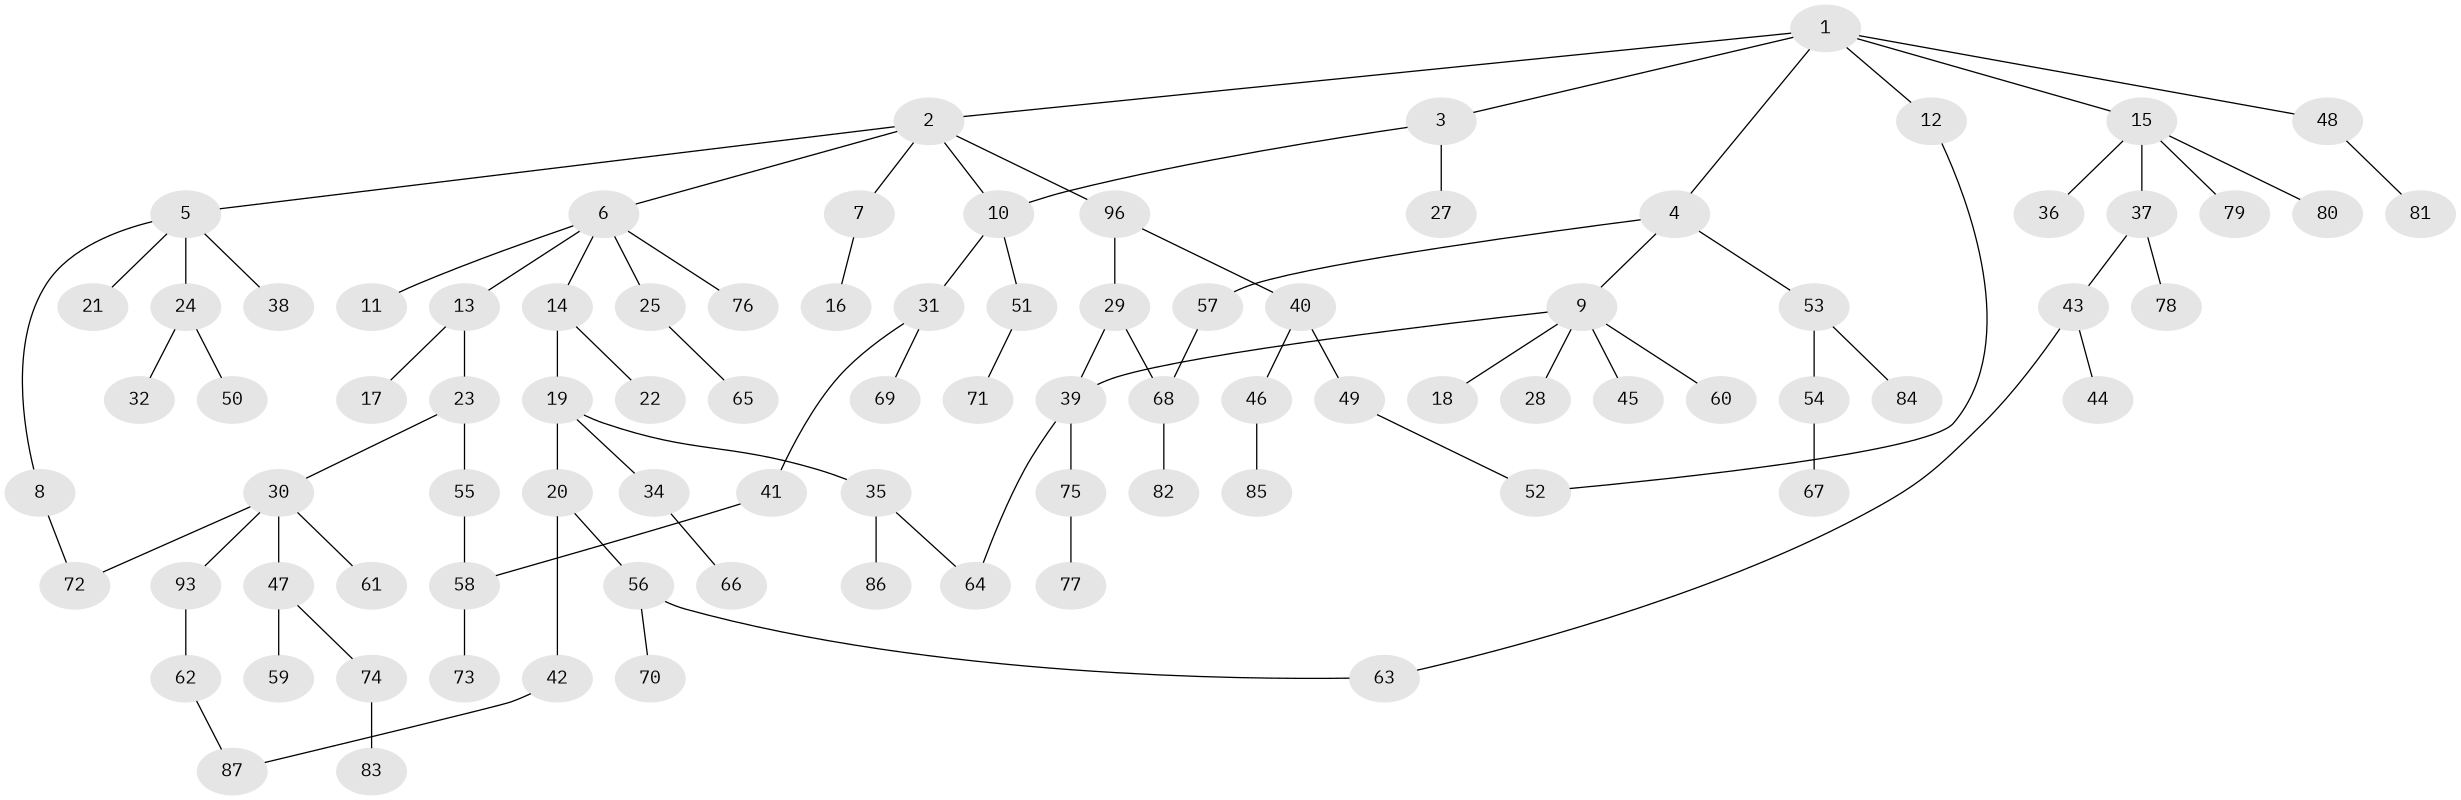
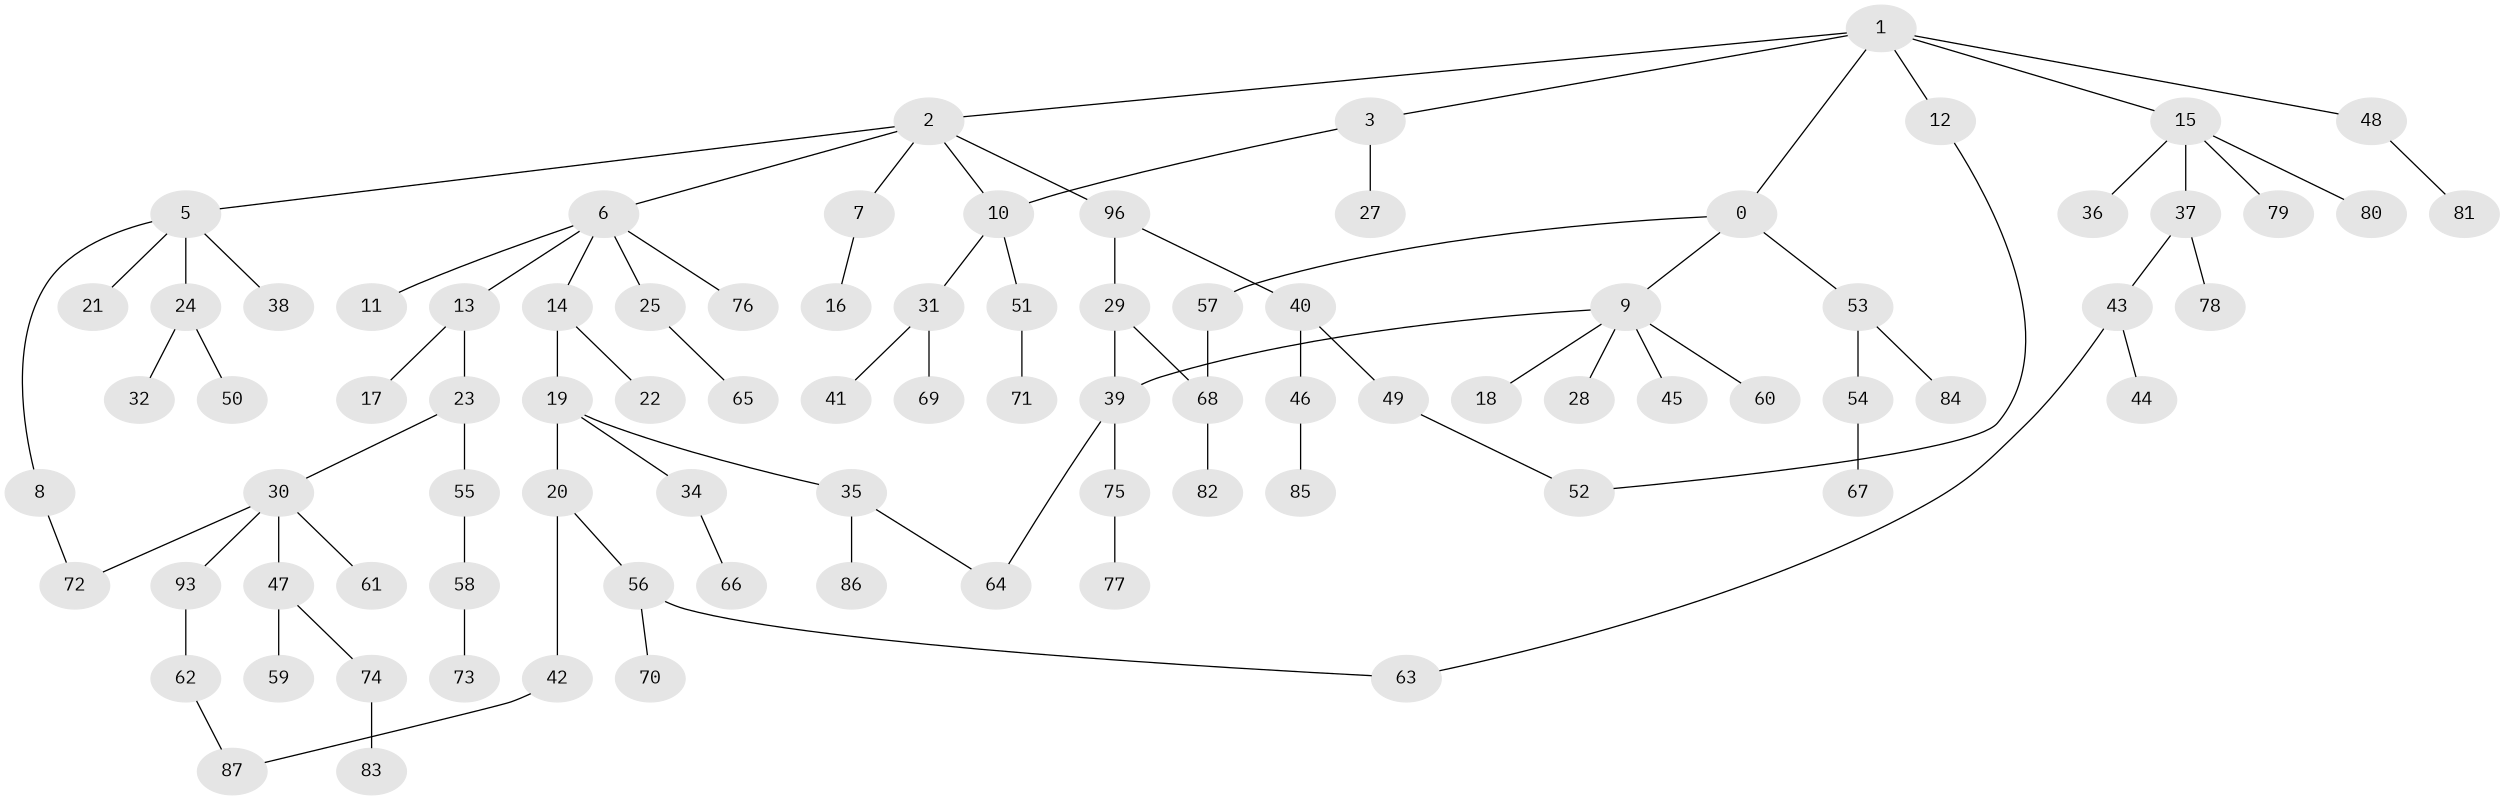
(1675, 214) -> (1742, 214)
(618, 540) -> none
